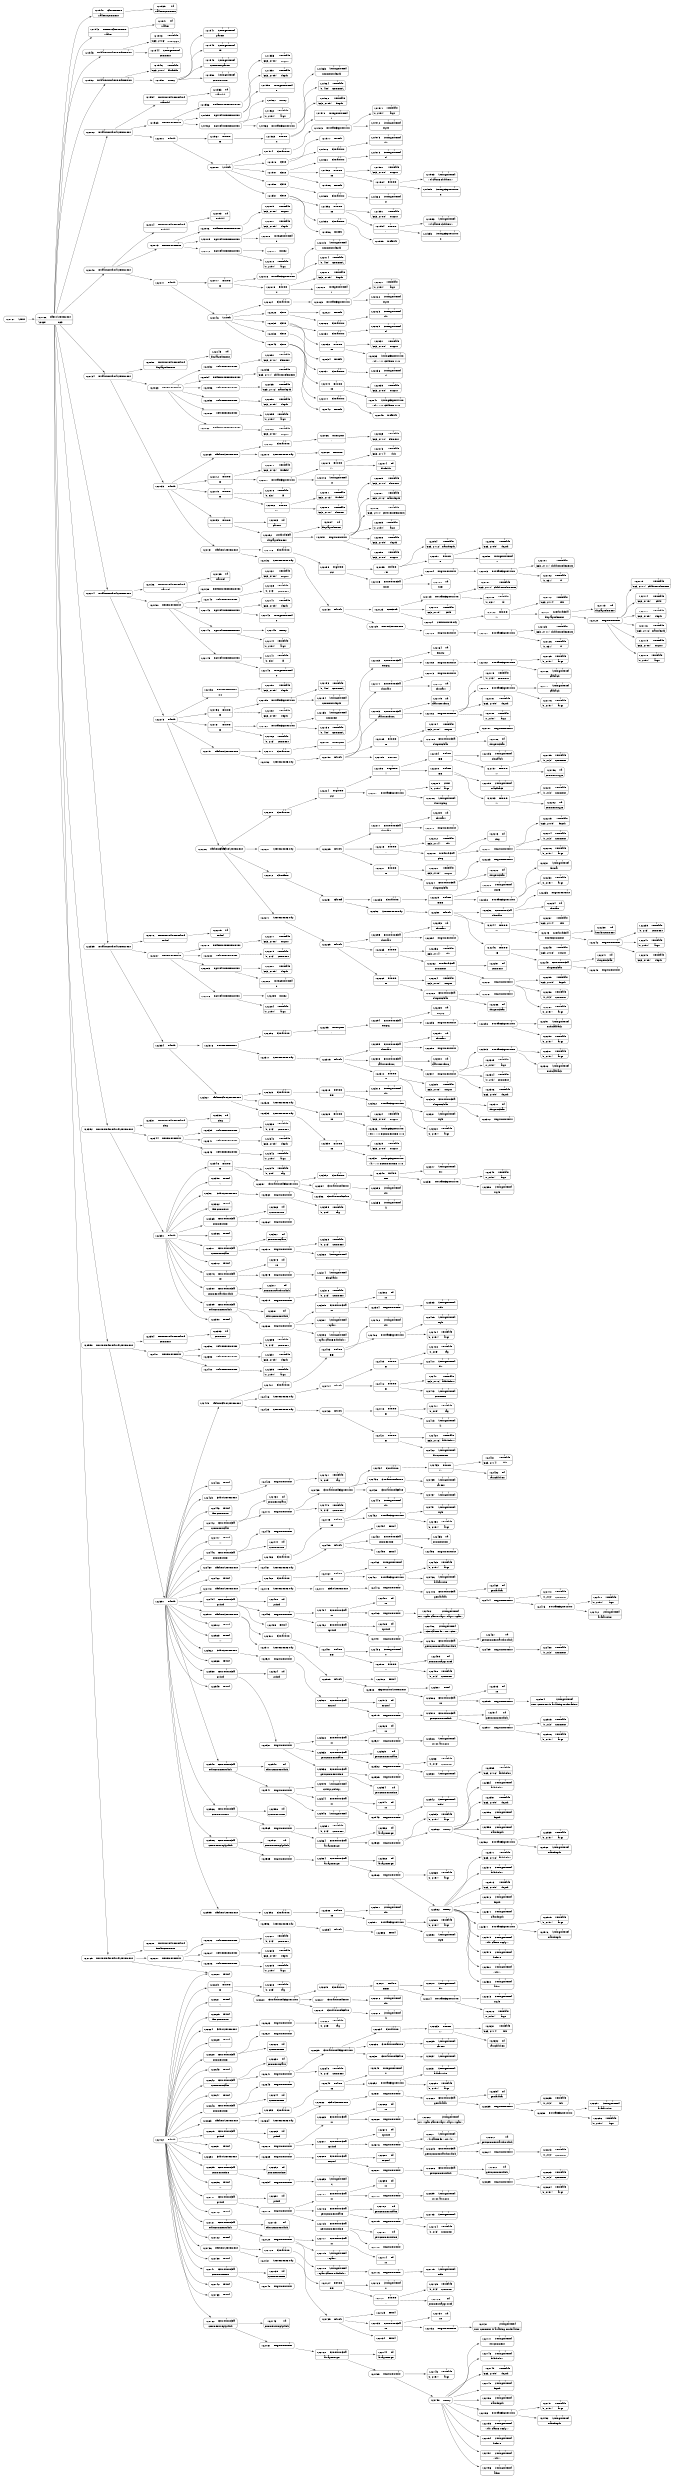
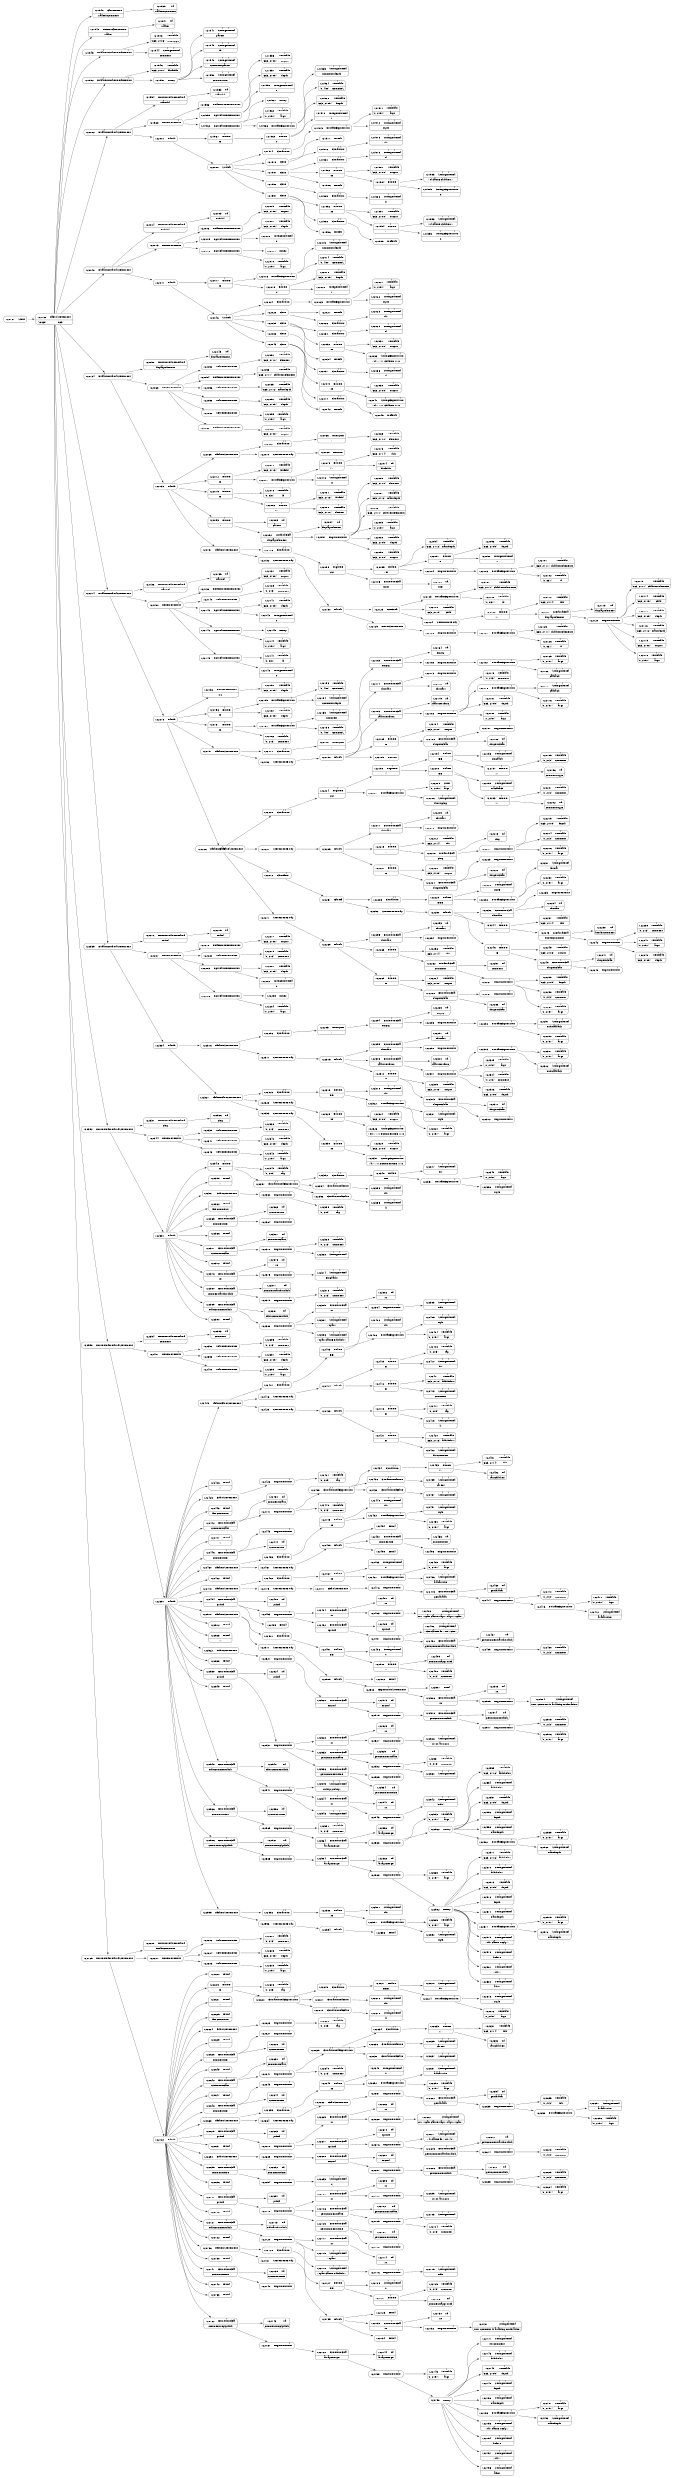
(413, 577) -> (410, 570)
(227, 1045) -> (227, 1045)
(169, 1967) -> (137, 2048)
(277, 2228) -> (277, 2228)
